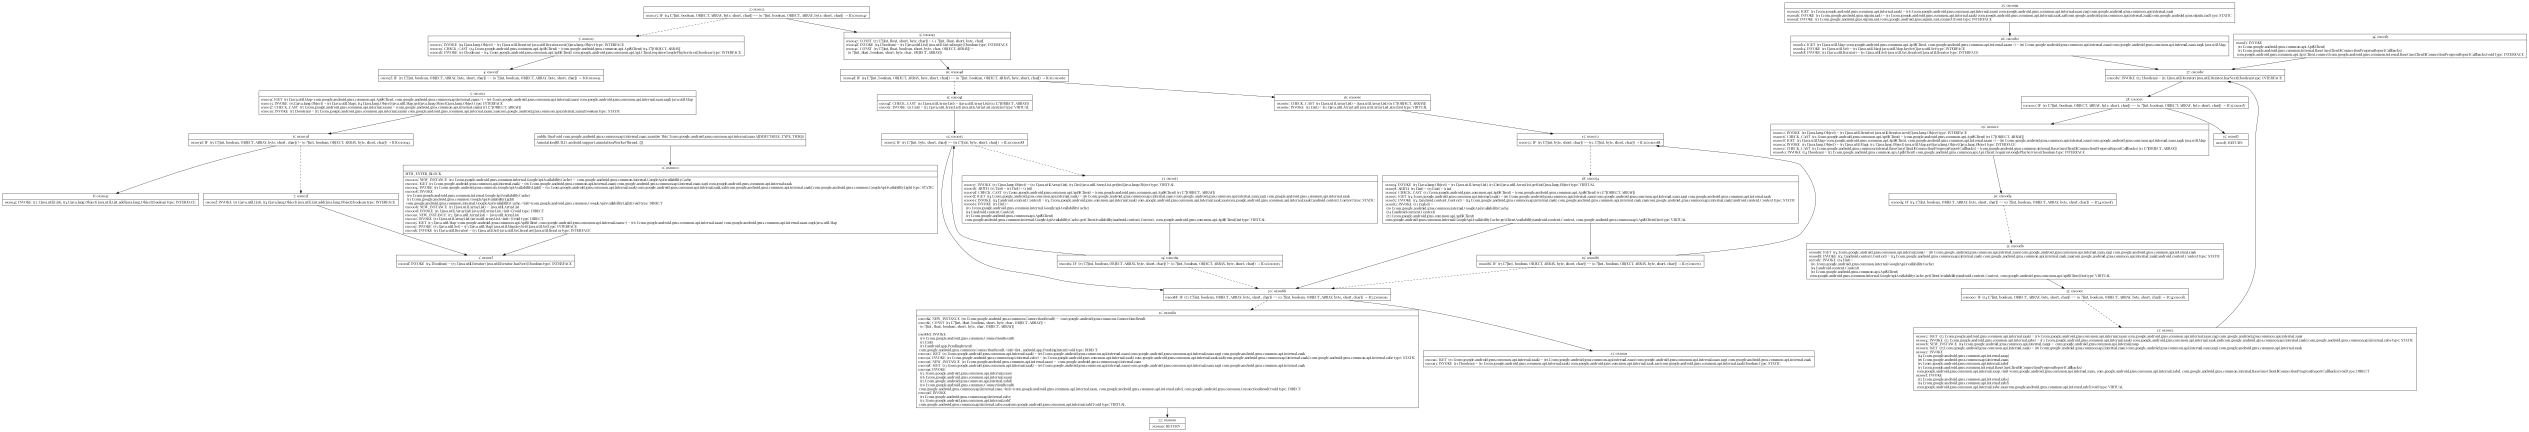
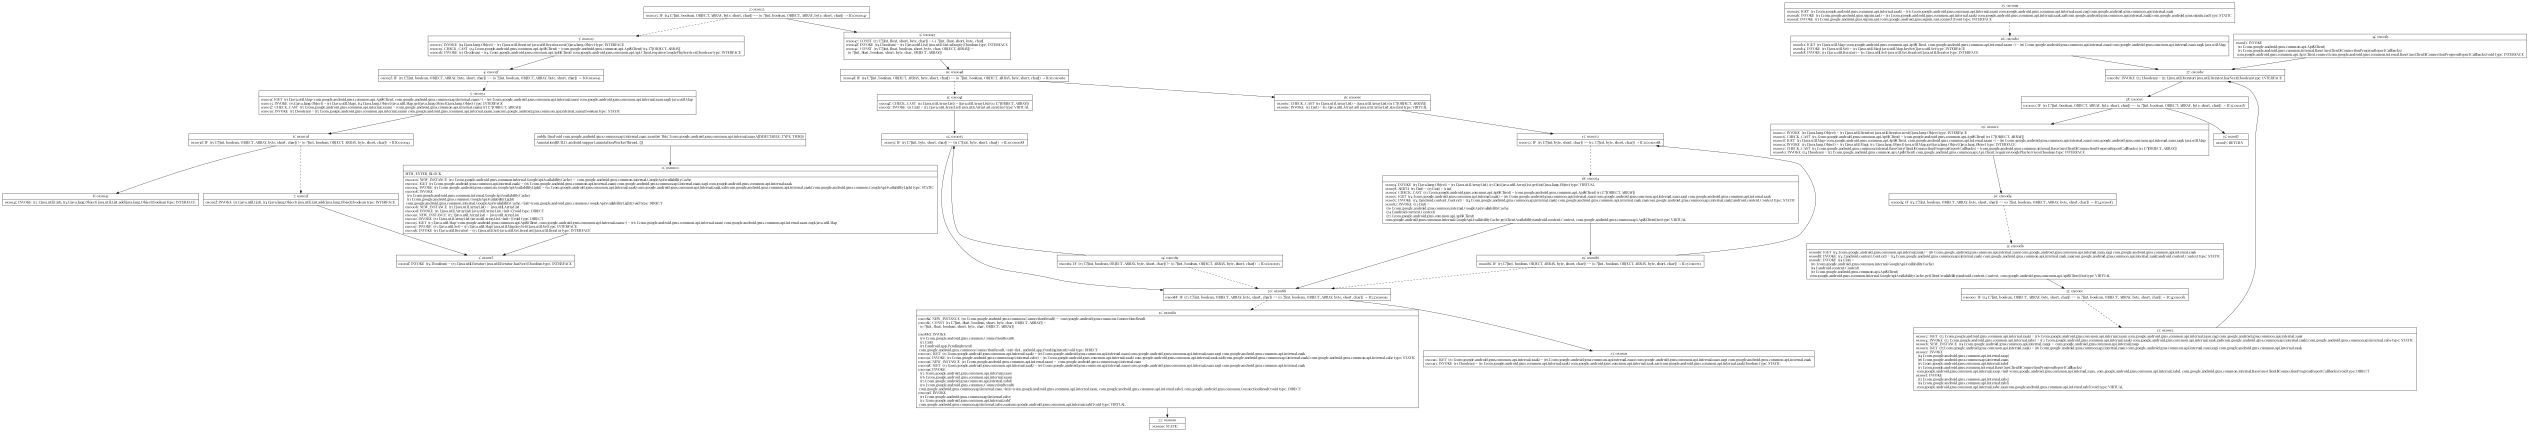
(2010, 28) -> (2010, 28)
none -> (486, 85)
(2231, 143) -> (2231, 143)
(1170, 199) -> none
(1409, 204) -> (1408, 204)
(1832, 260) -> (1832, 260)
(1167, 426) -> (1166, 426)
